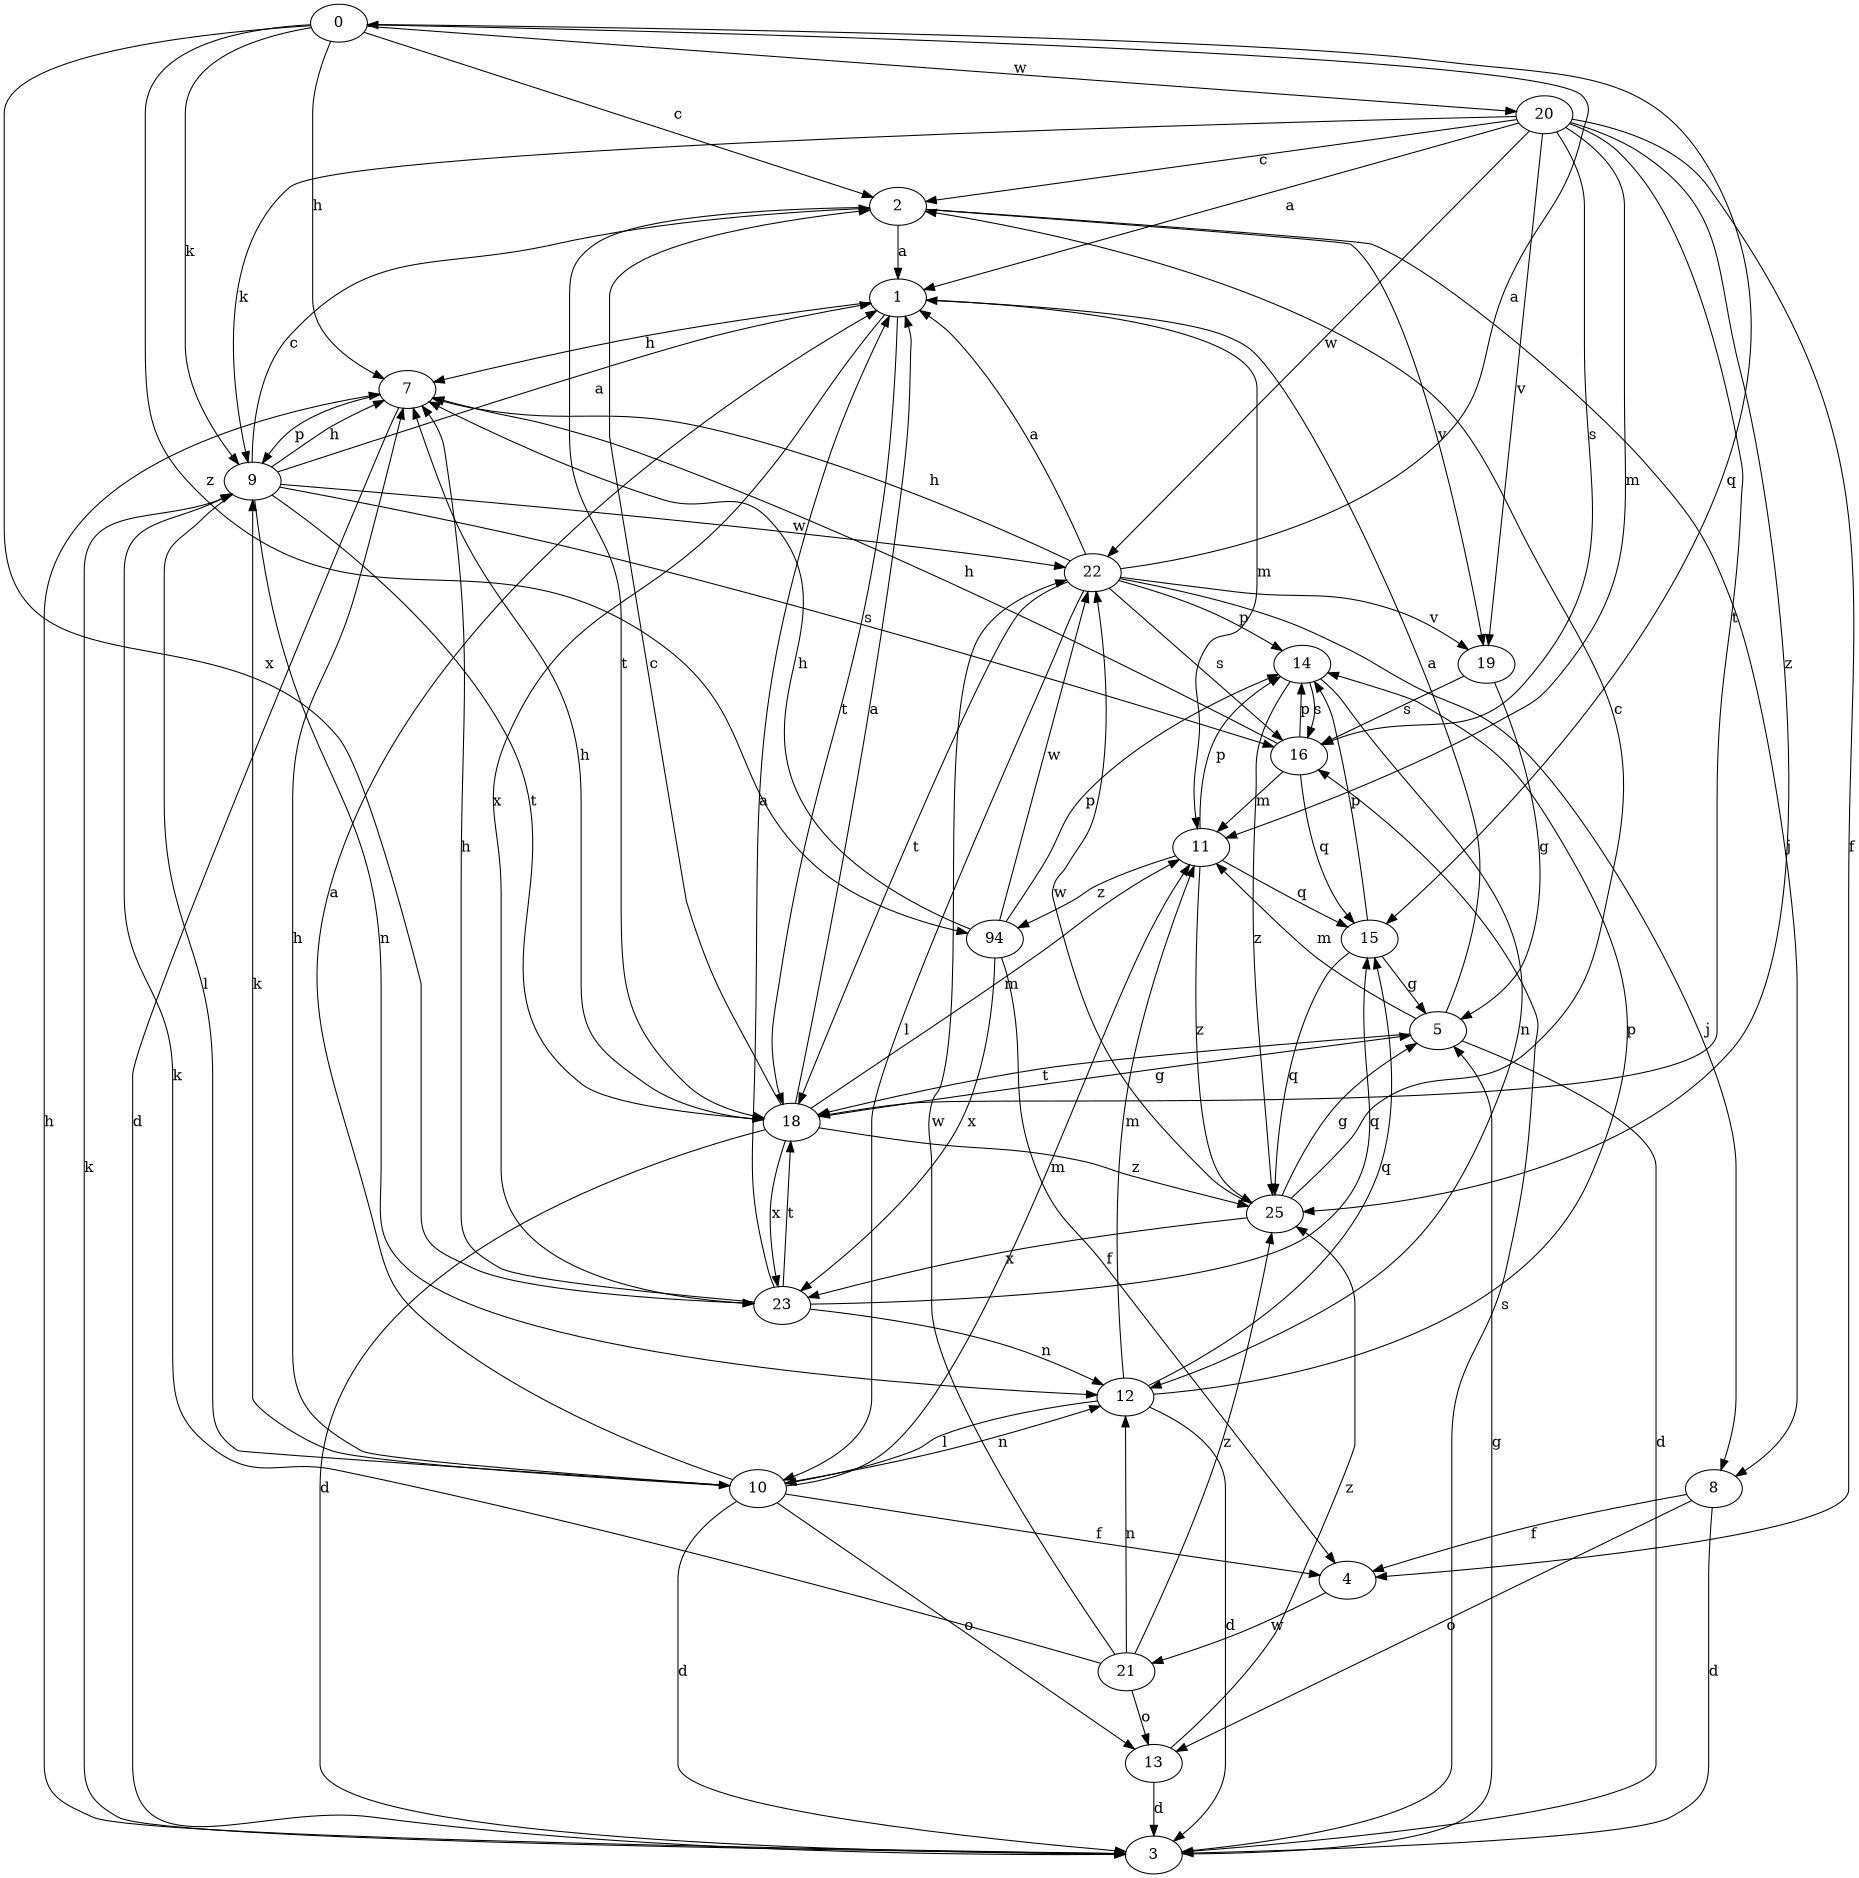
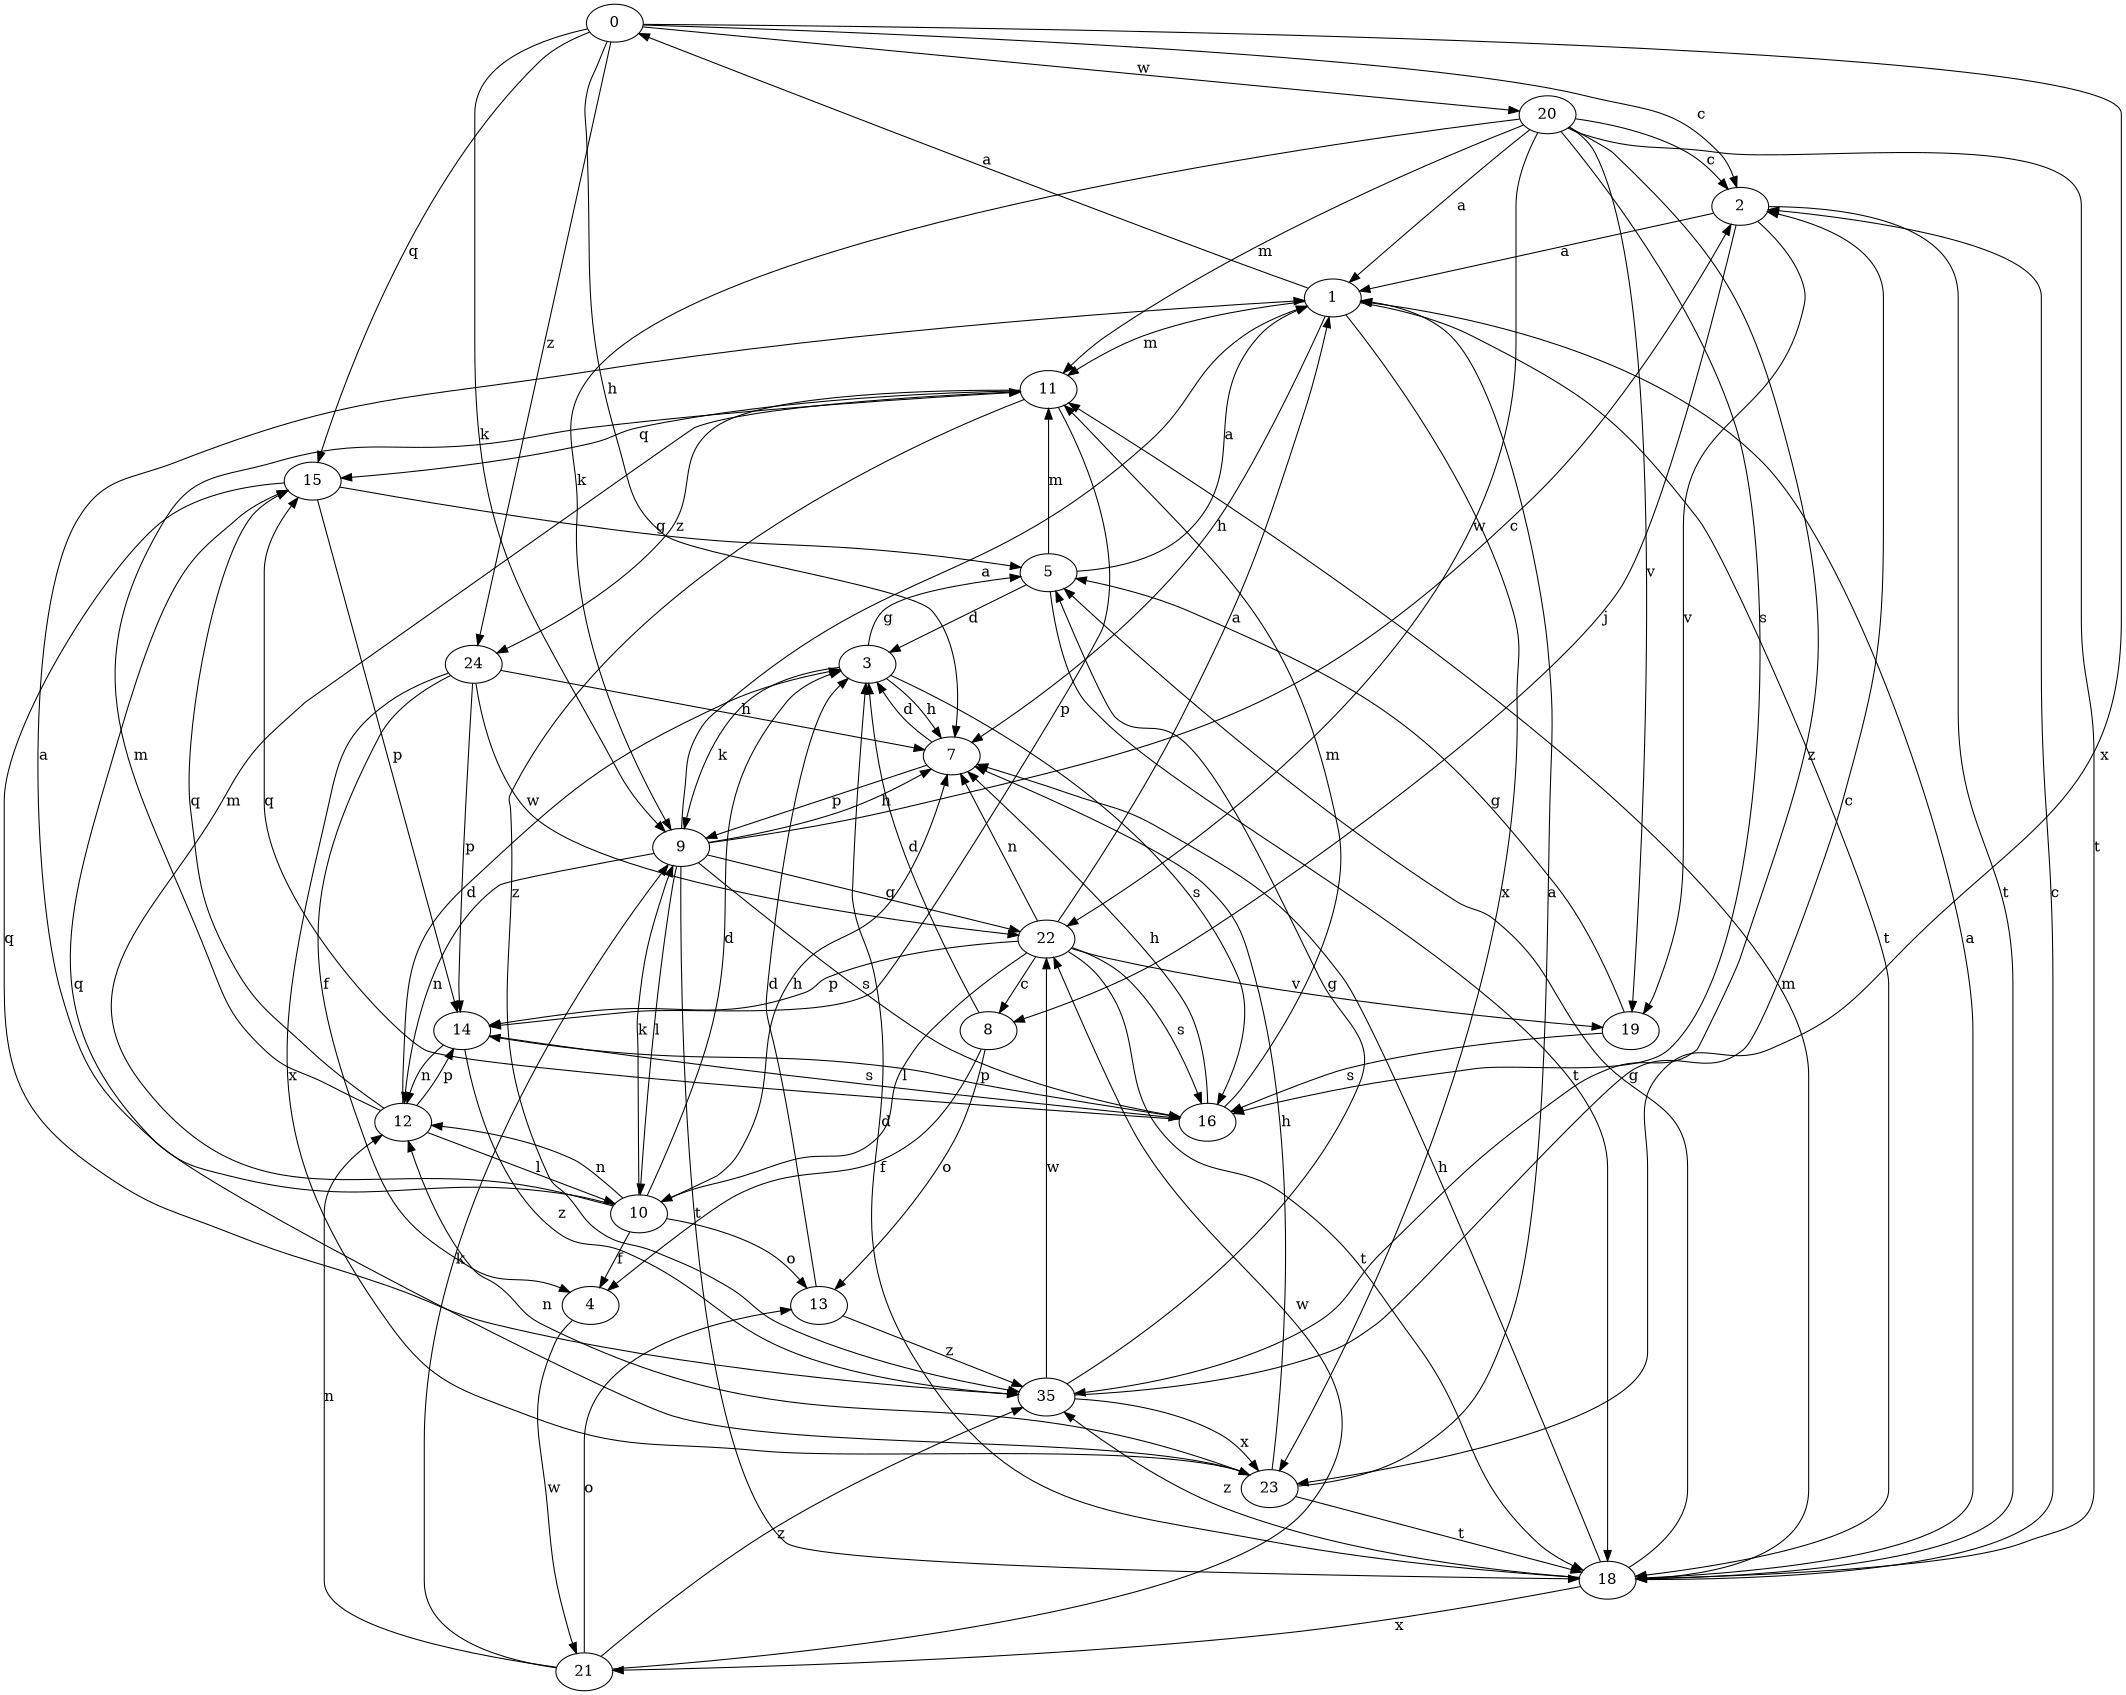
(1347, 62) -> (978, 165)
(935, 481) -> (1013, 847)
(800, 527) -> (891, 893)
(995, 939) -> (474, 664)
(1849, 982) -> none
(1708, 1031) -> (1024, 985)
(771, 1208) -> (1104, 1649)
(1275, 1214) -> (1046, 1397)
